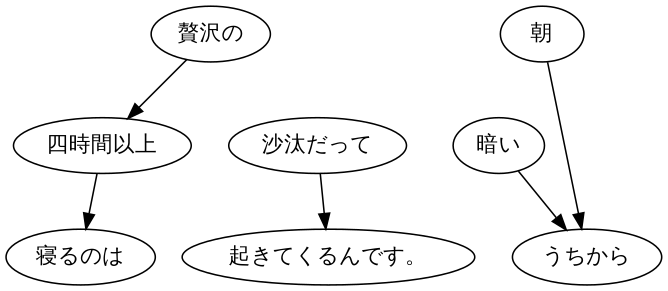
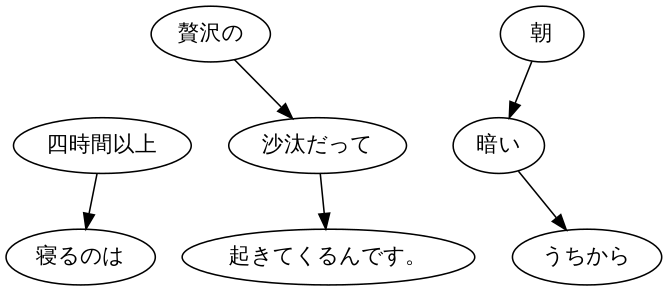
(163, 84) -> (258, 83)
(563, 138) -> (524, 82)
